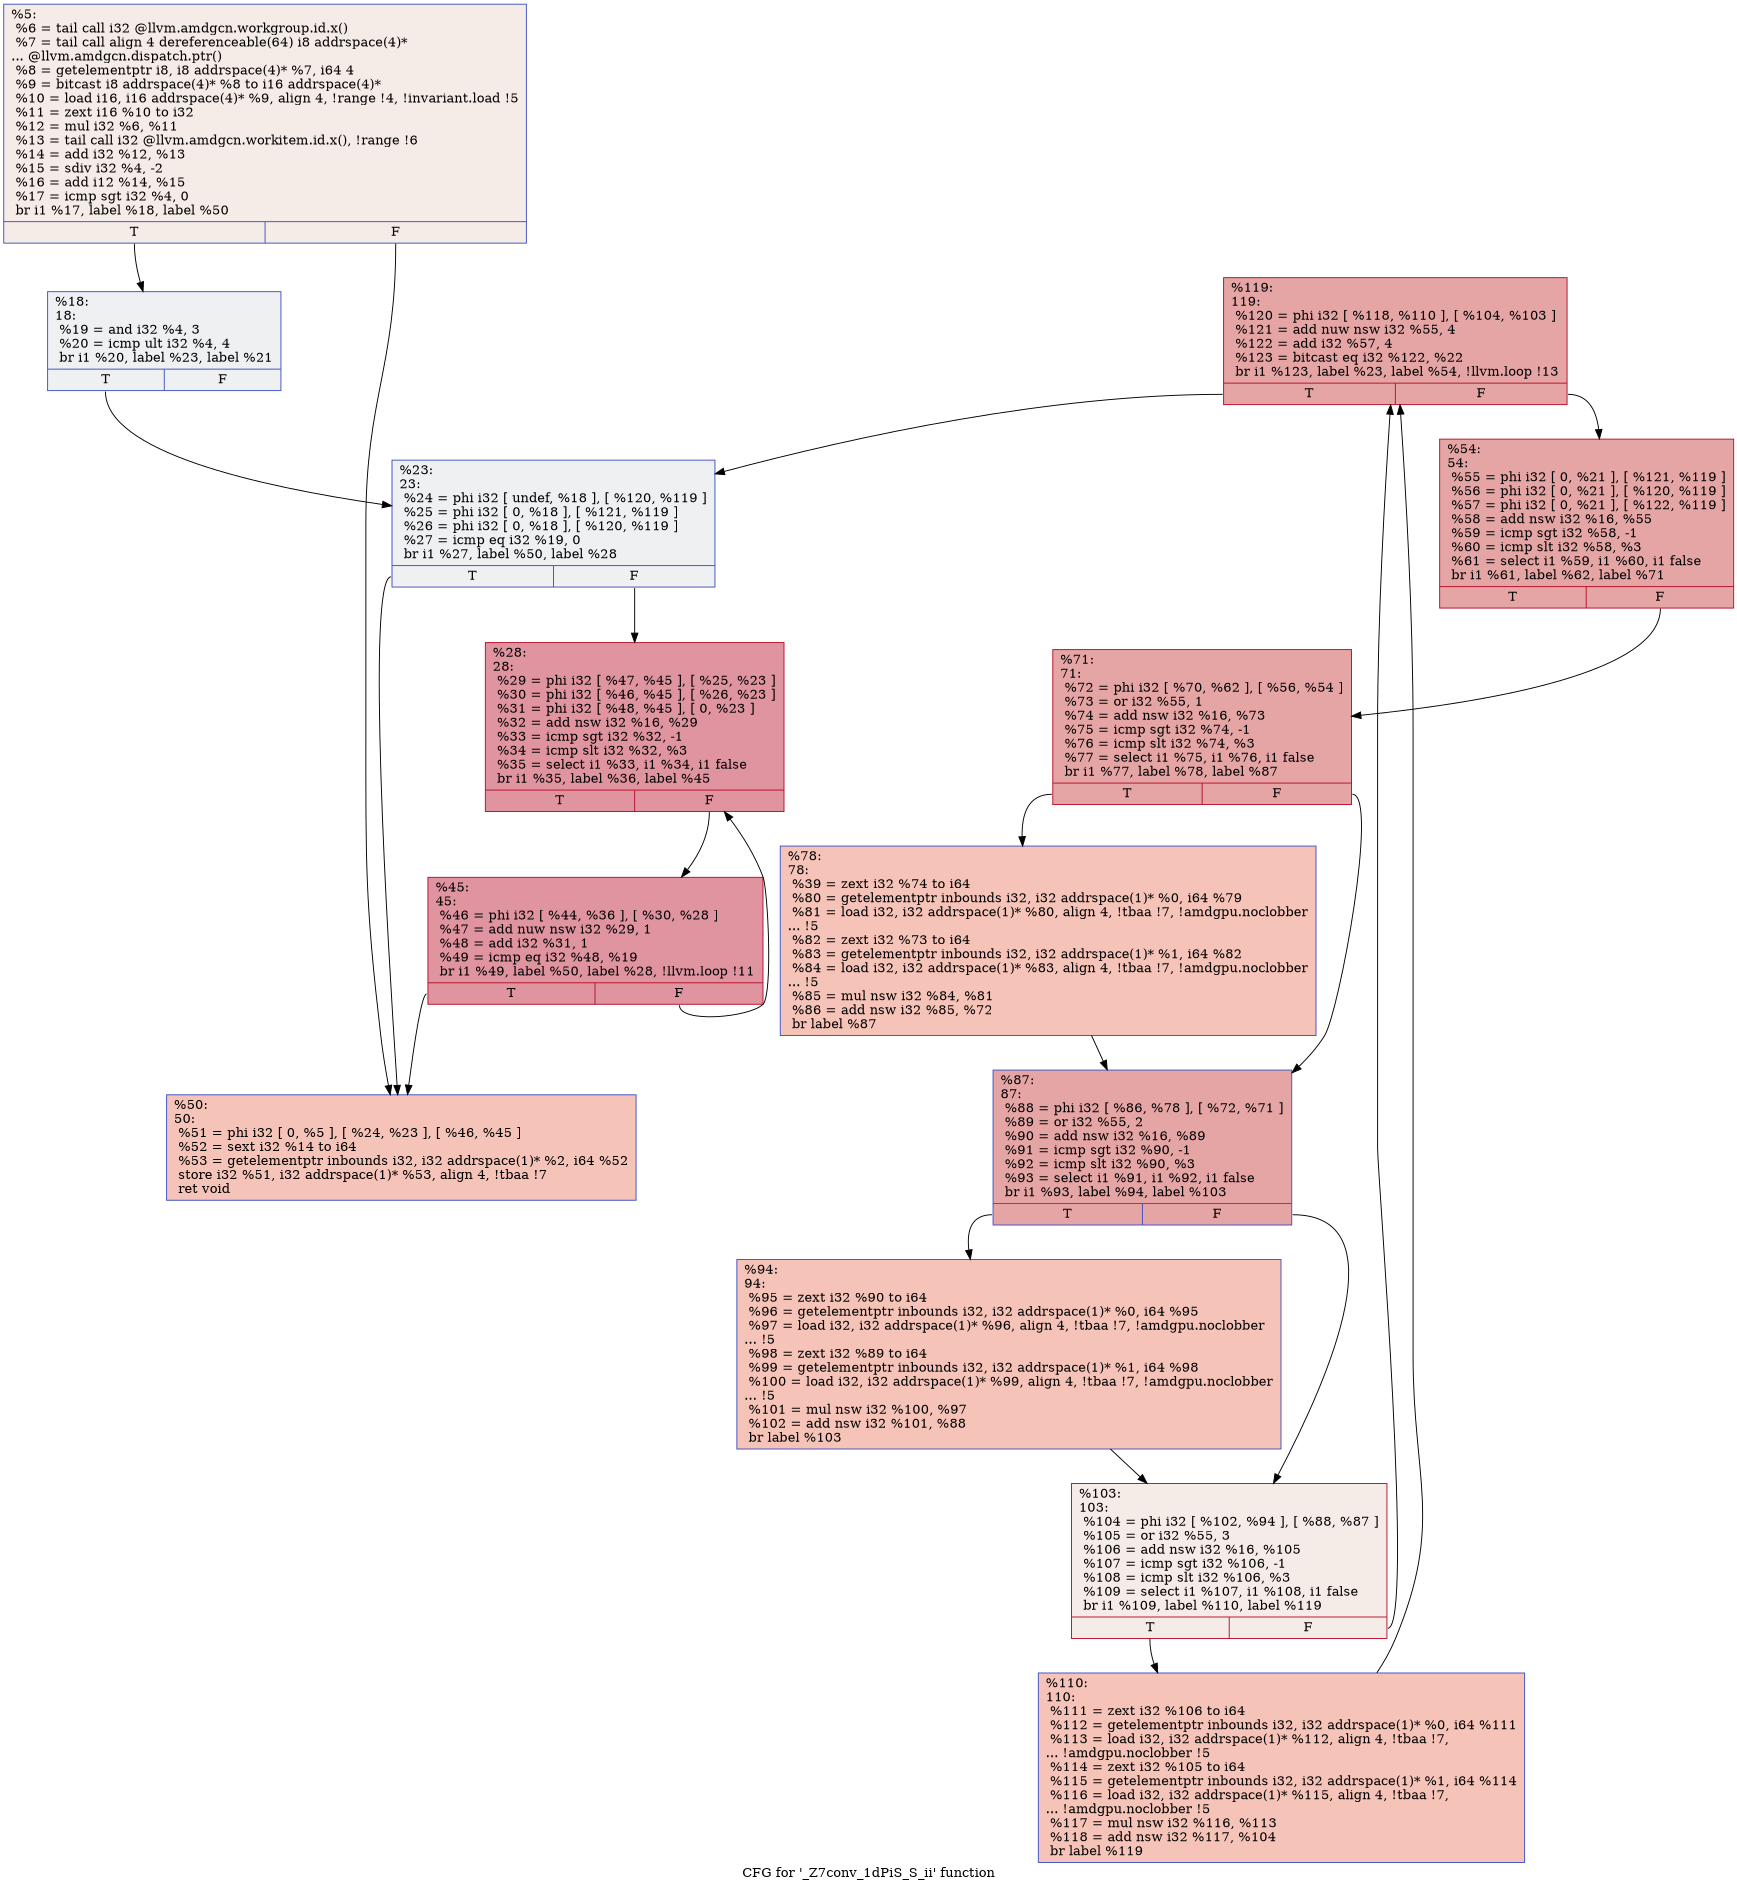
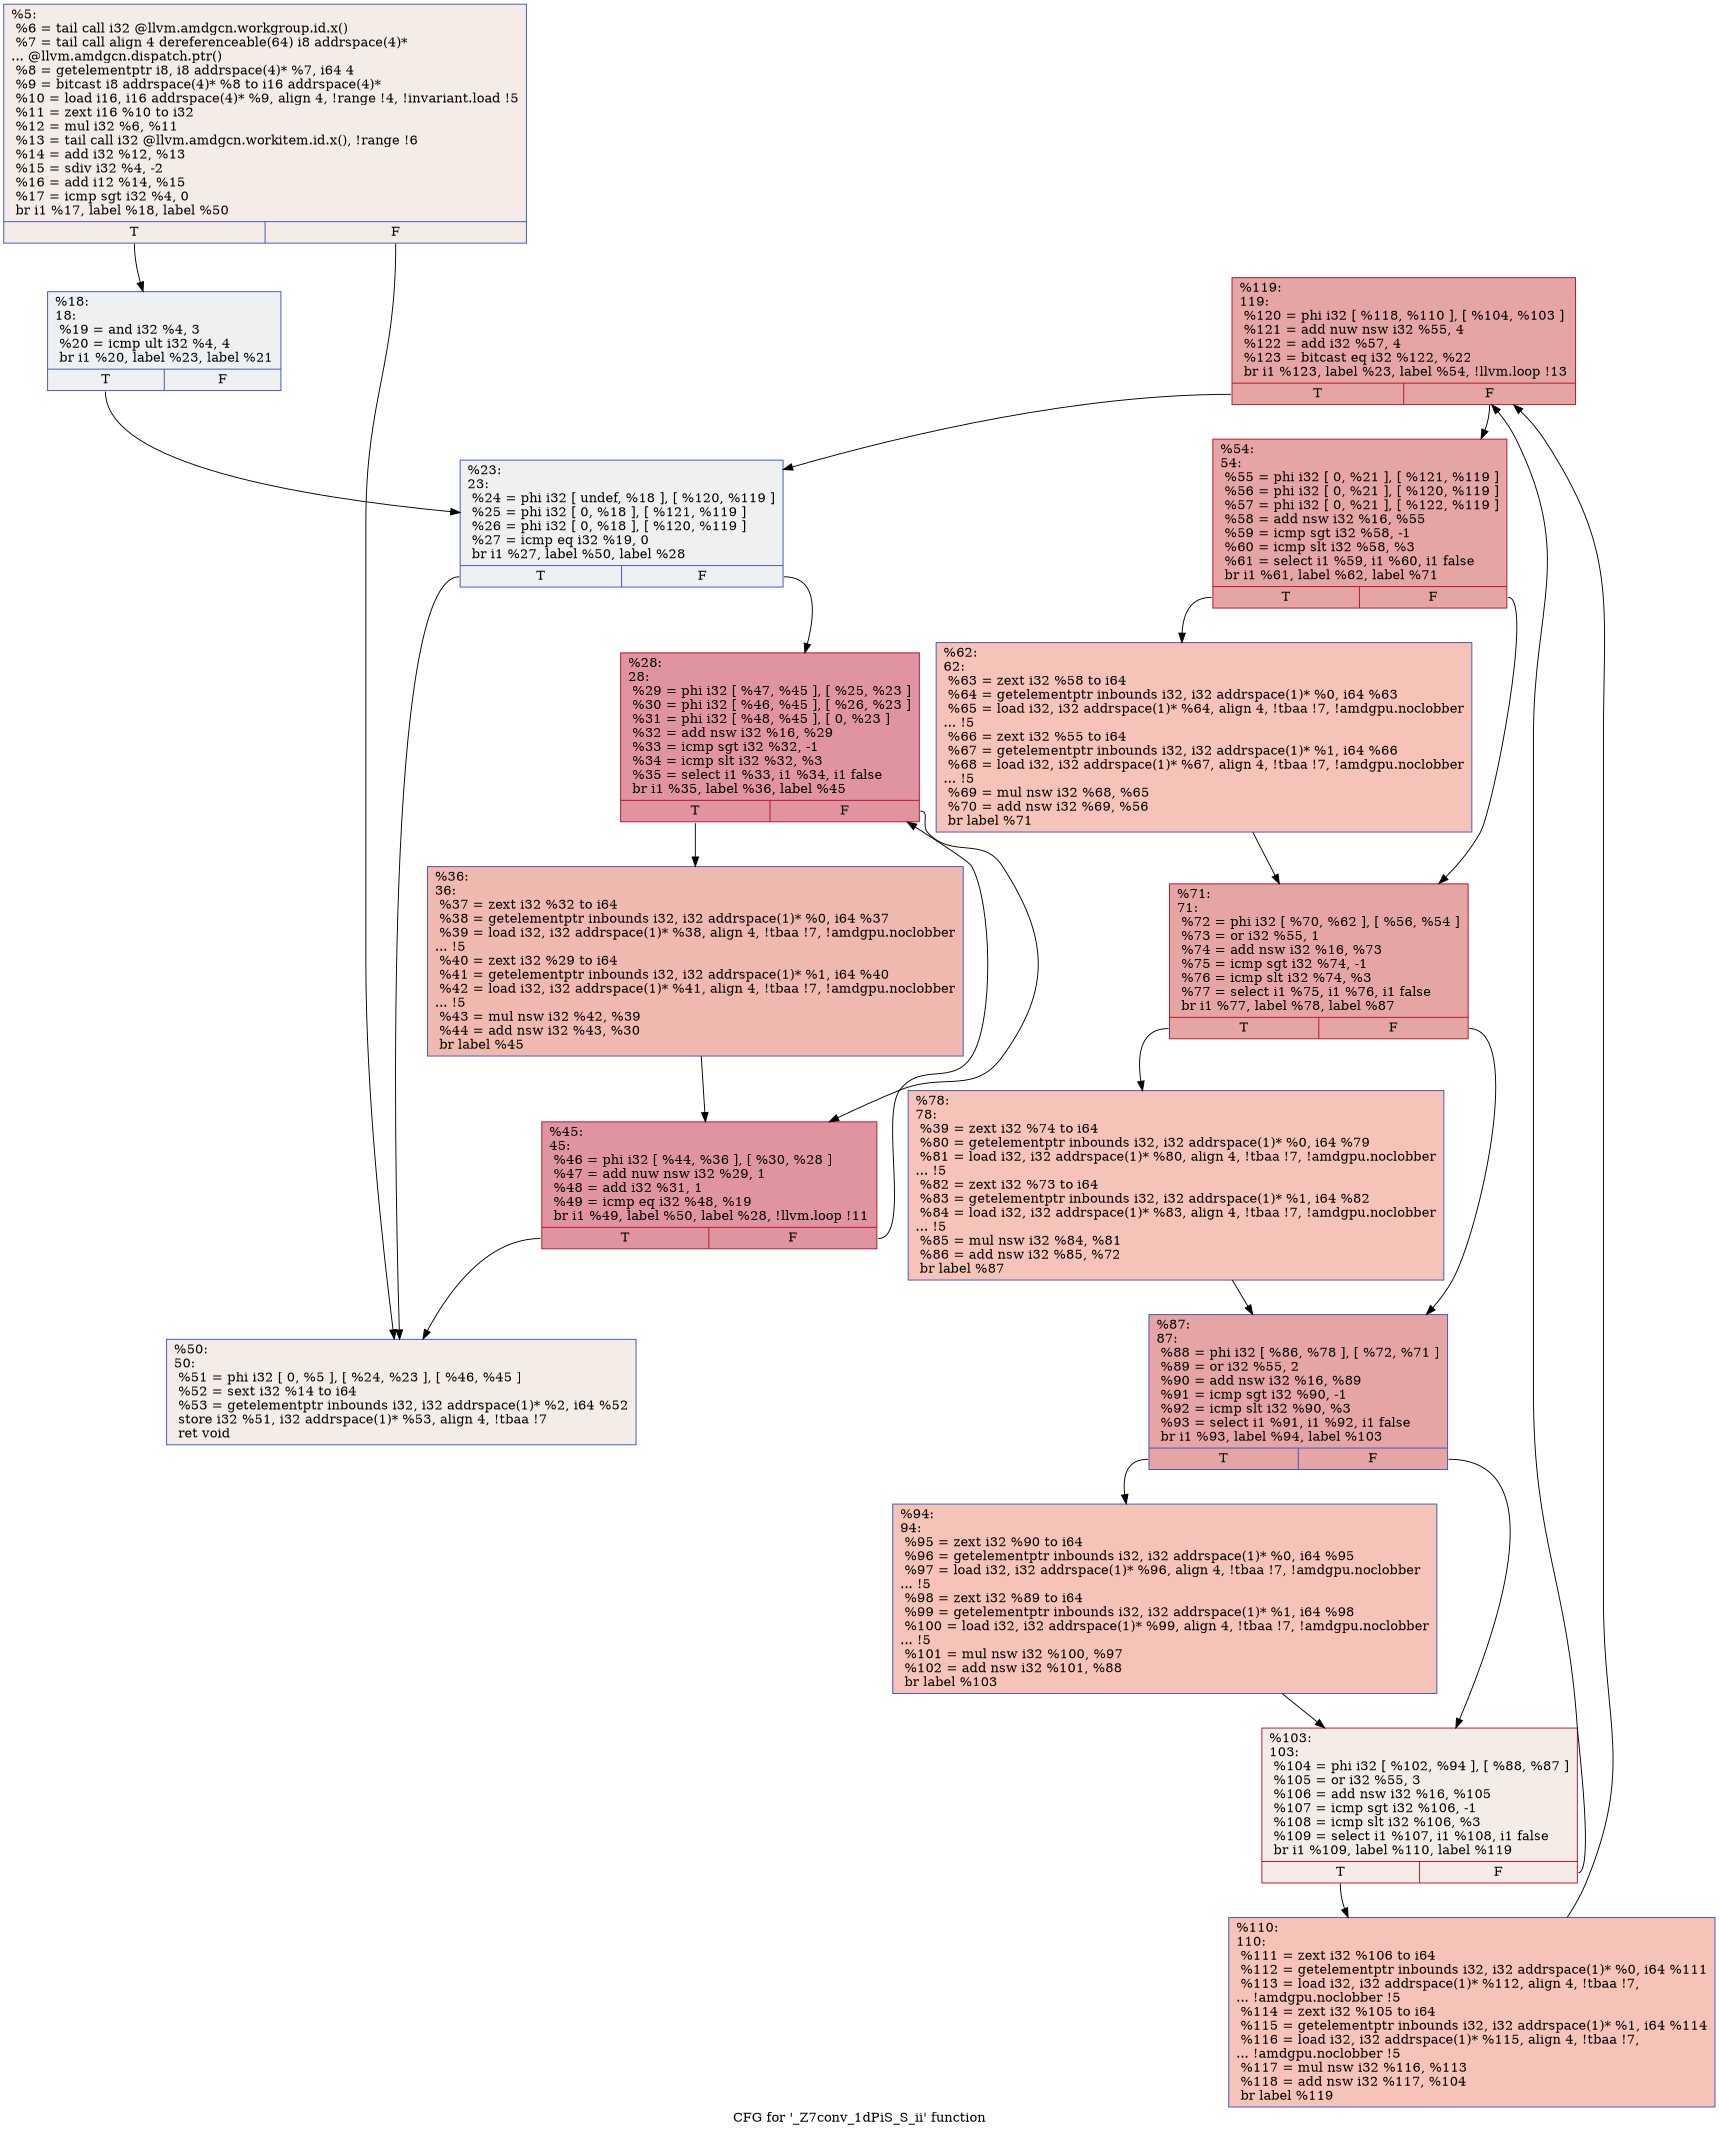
none -> (1204, 737)
none -> (695, 961)
(401, 1148) -> (401, 1392)
